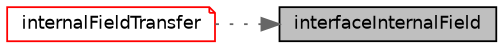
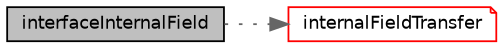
(238, 24) -> (247, 24)
